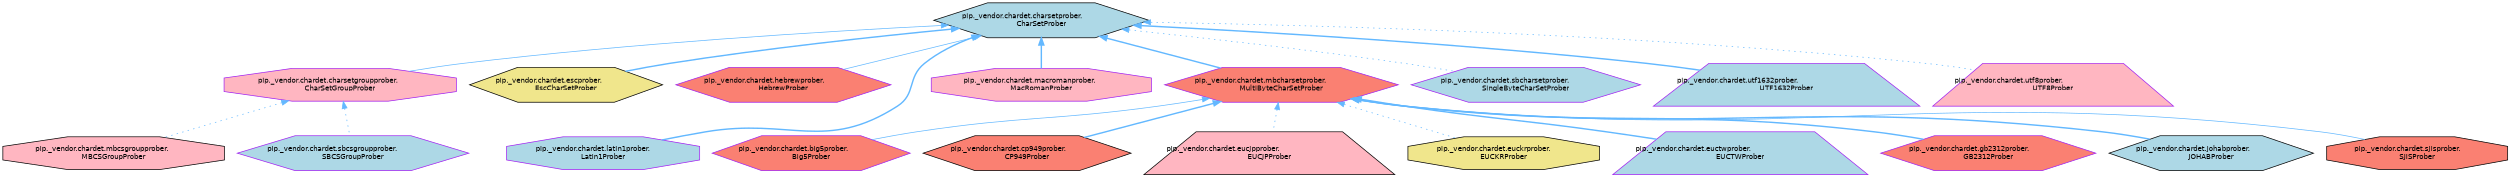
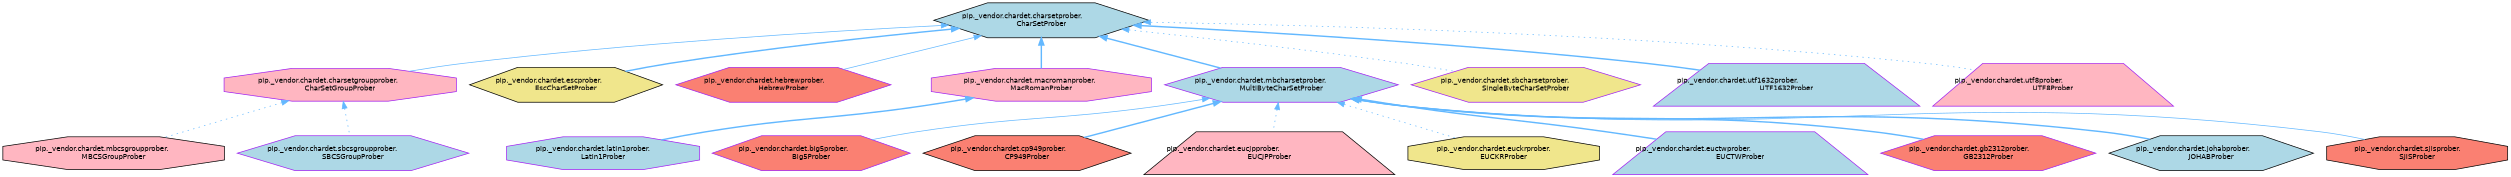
(1281, 85) -> (1281, 85)
(1526, 85) -> (1526, 85)
(835, 130) -> (813, 118)
